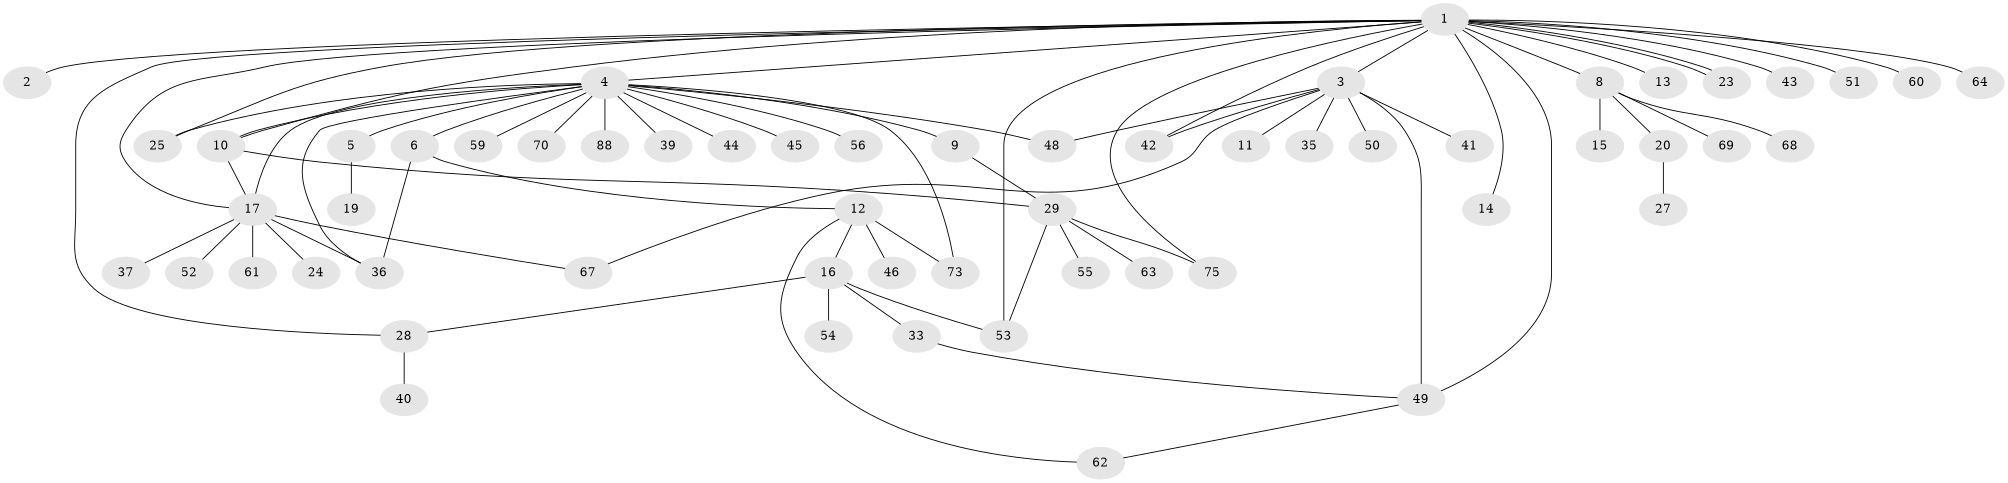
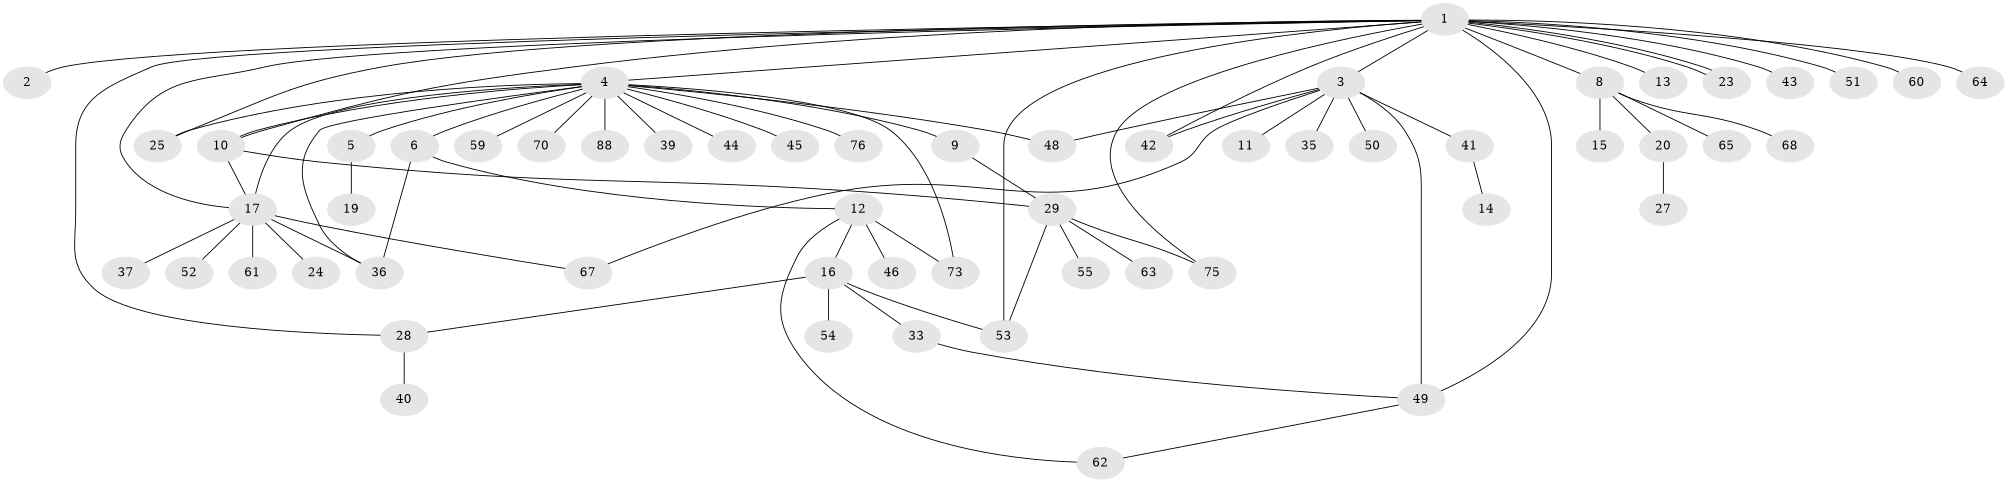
(1495, 110) -> (1478, 178)
(859, 146) -> (859, 146)
(1727, 146) -> (1727, 146)
